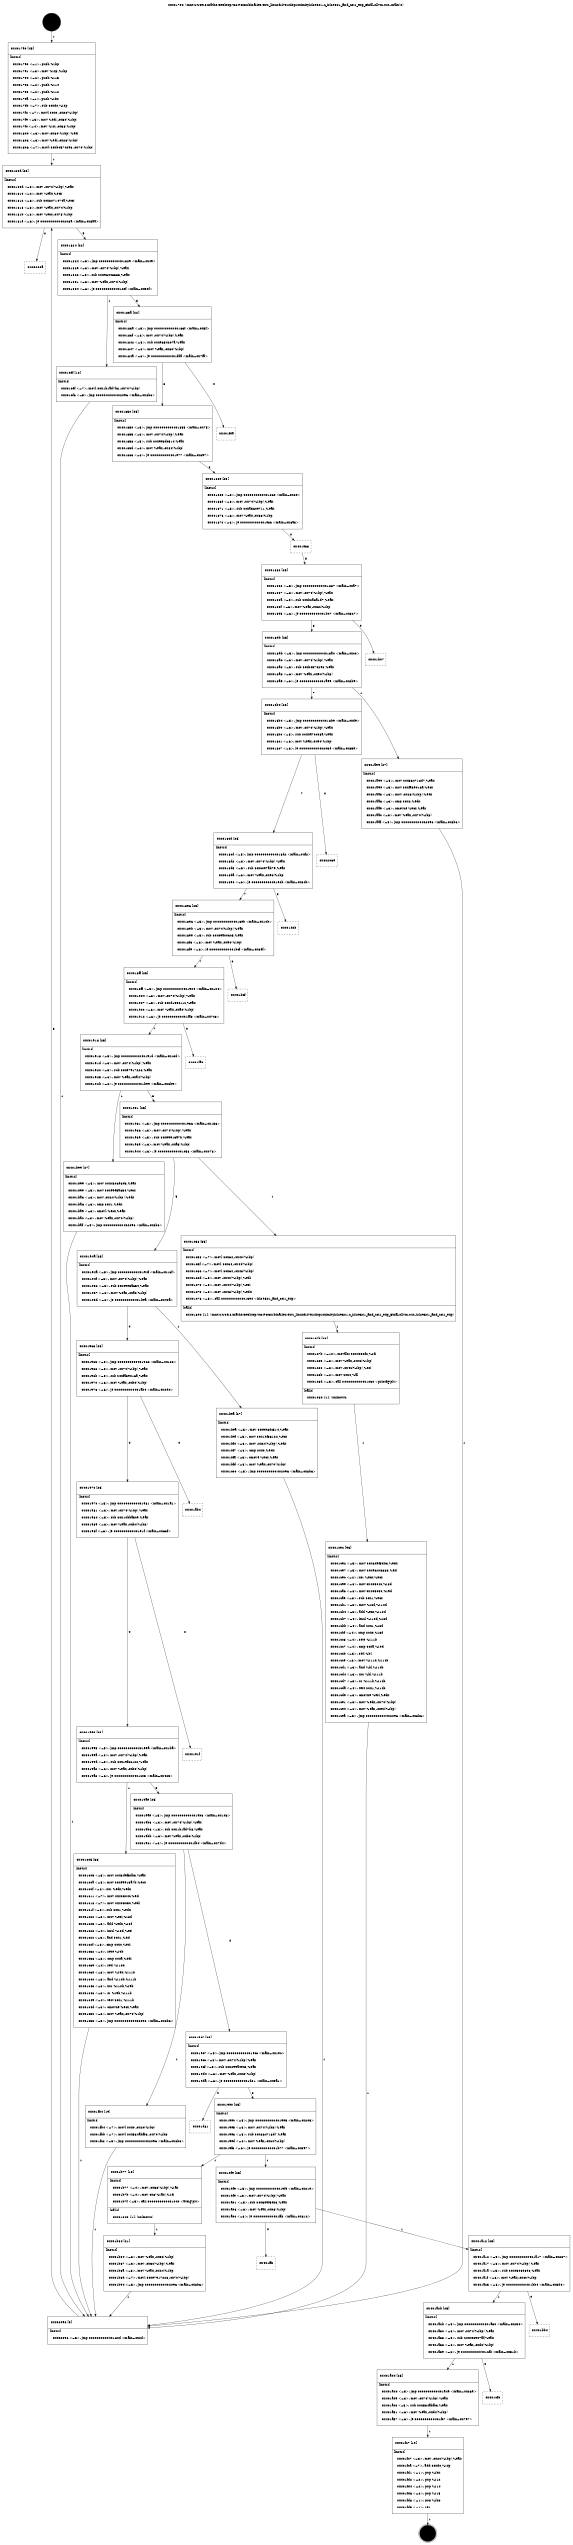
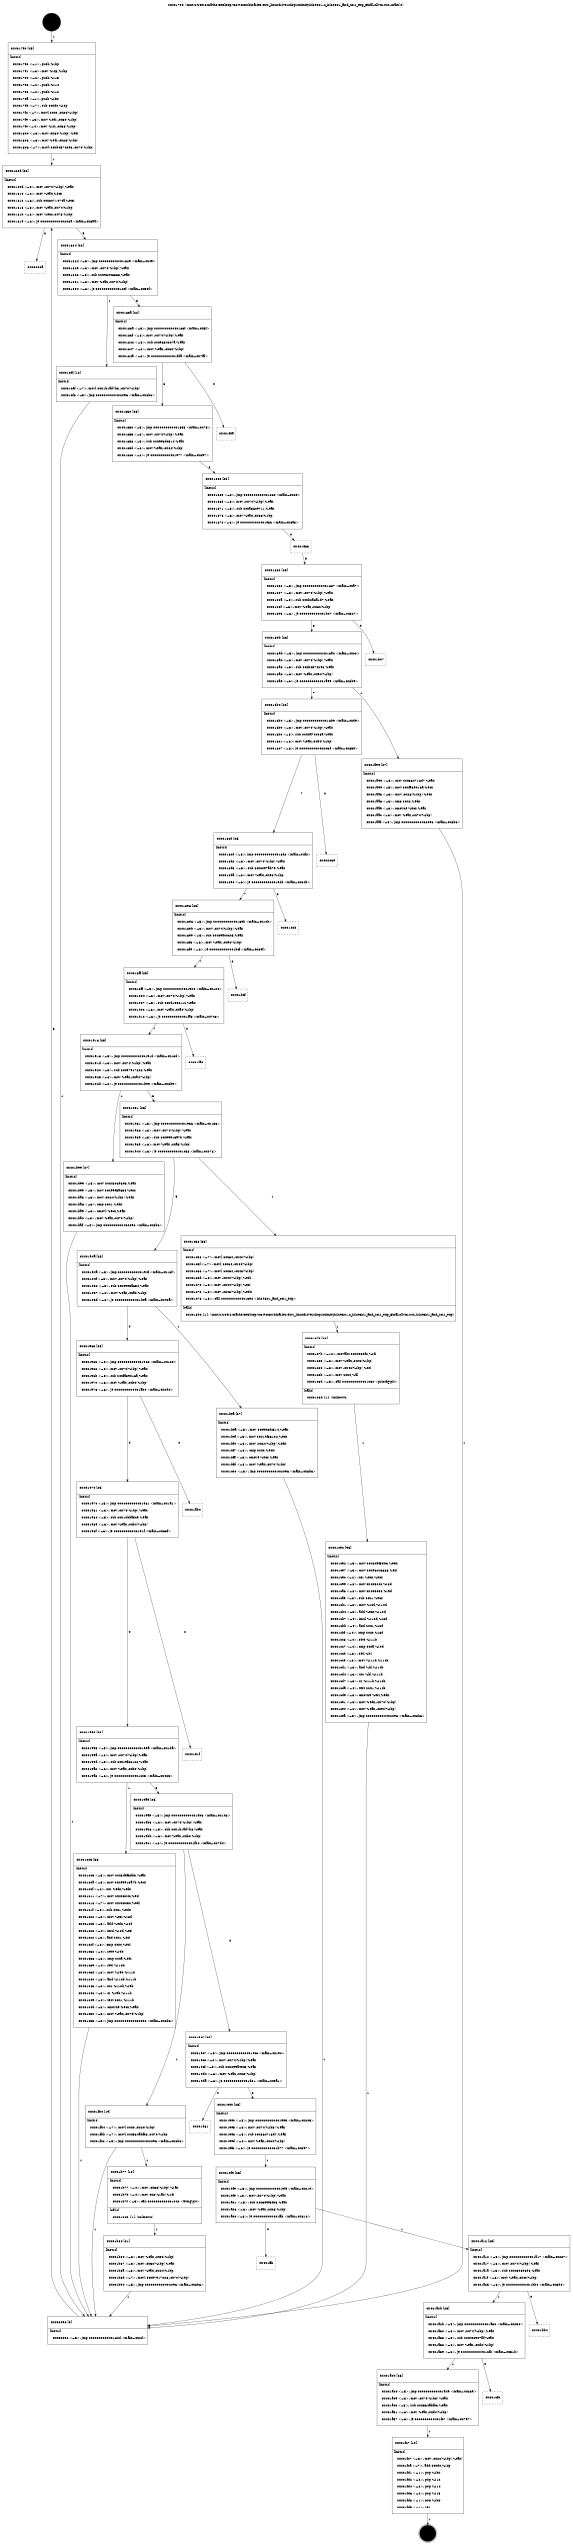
(212, 2160) -> (144, 2156)
